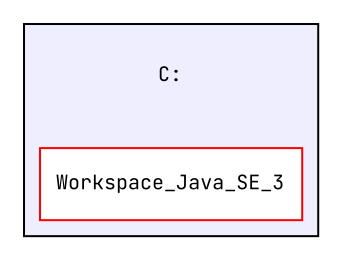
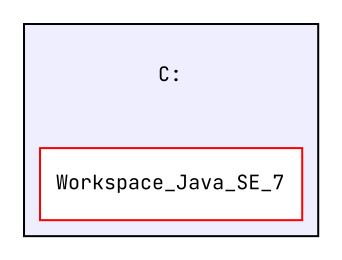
(171, 184) -> (171, 184)
